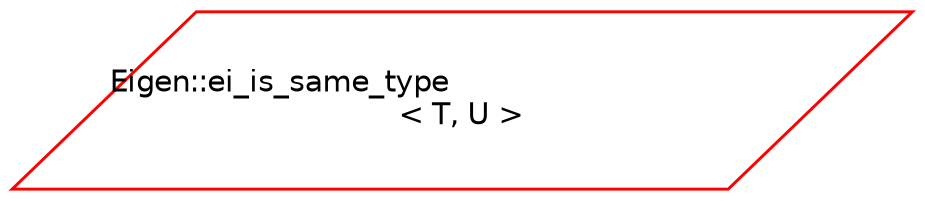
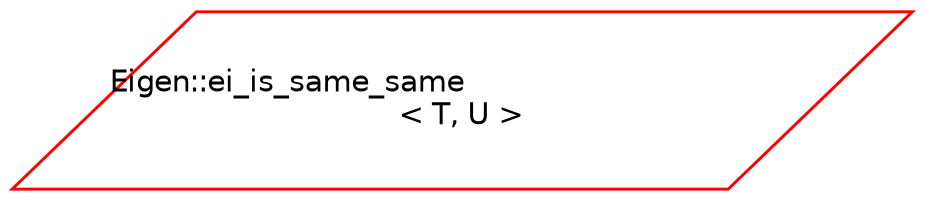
(462, 100) -> (462, 100)
